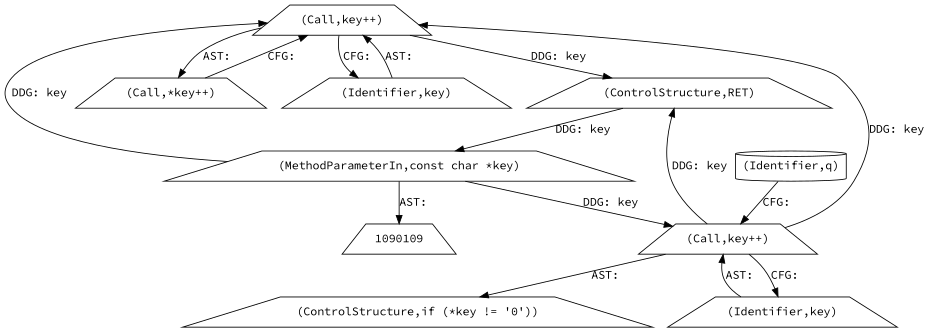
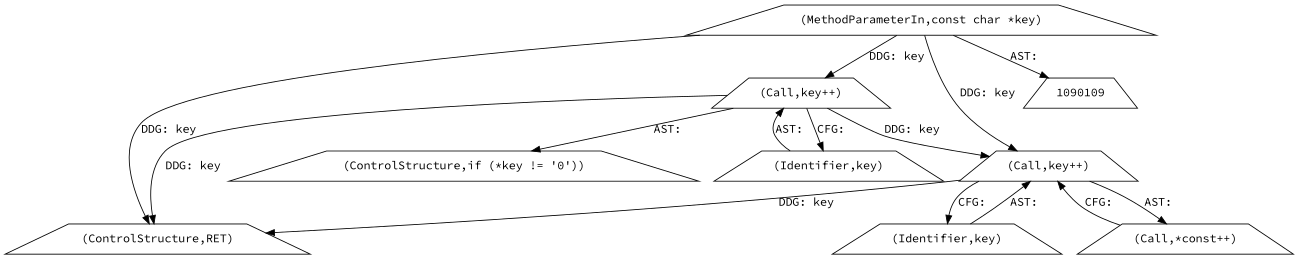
(171, 93) -> (1185, 239)
(543, 129) -> (368, 68)
(791, 166) -> none
